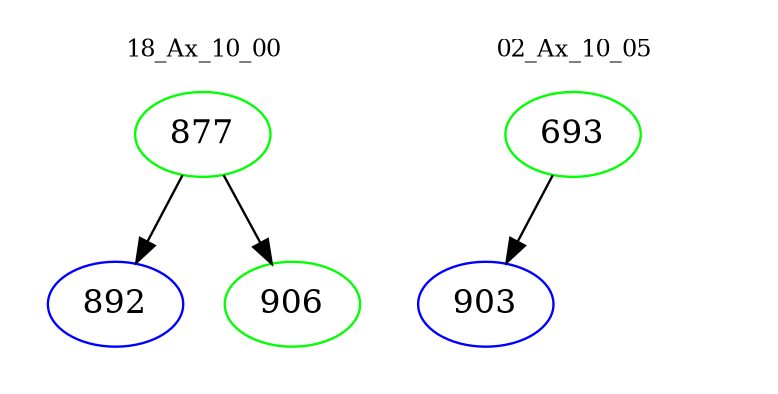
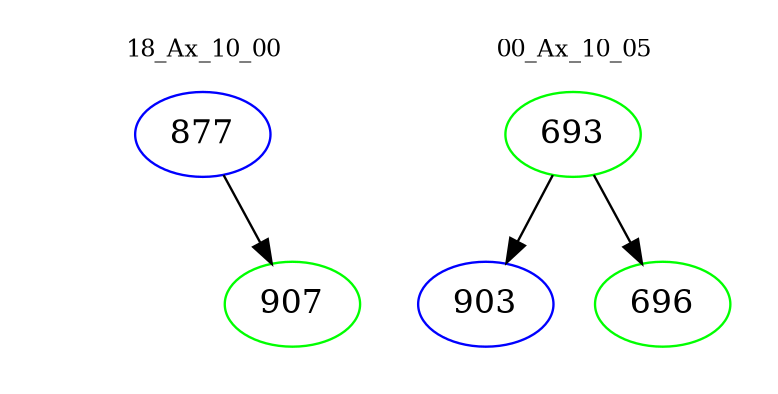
(574, 51) -> (574, 51)
(203, 134) -> (203, 134)
(116, 304) -> none
(292, 304) -> (292, 304)
none -> (663, 304)
